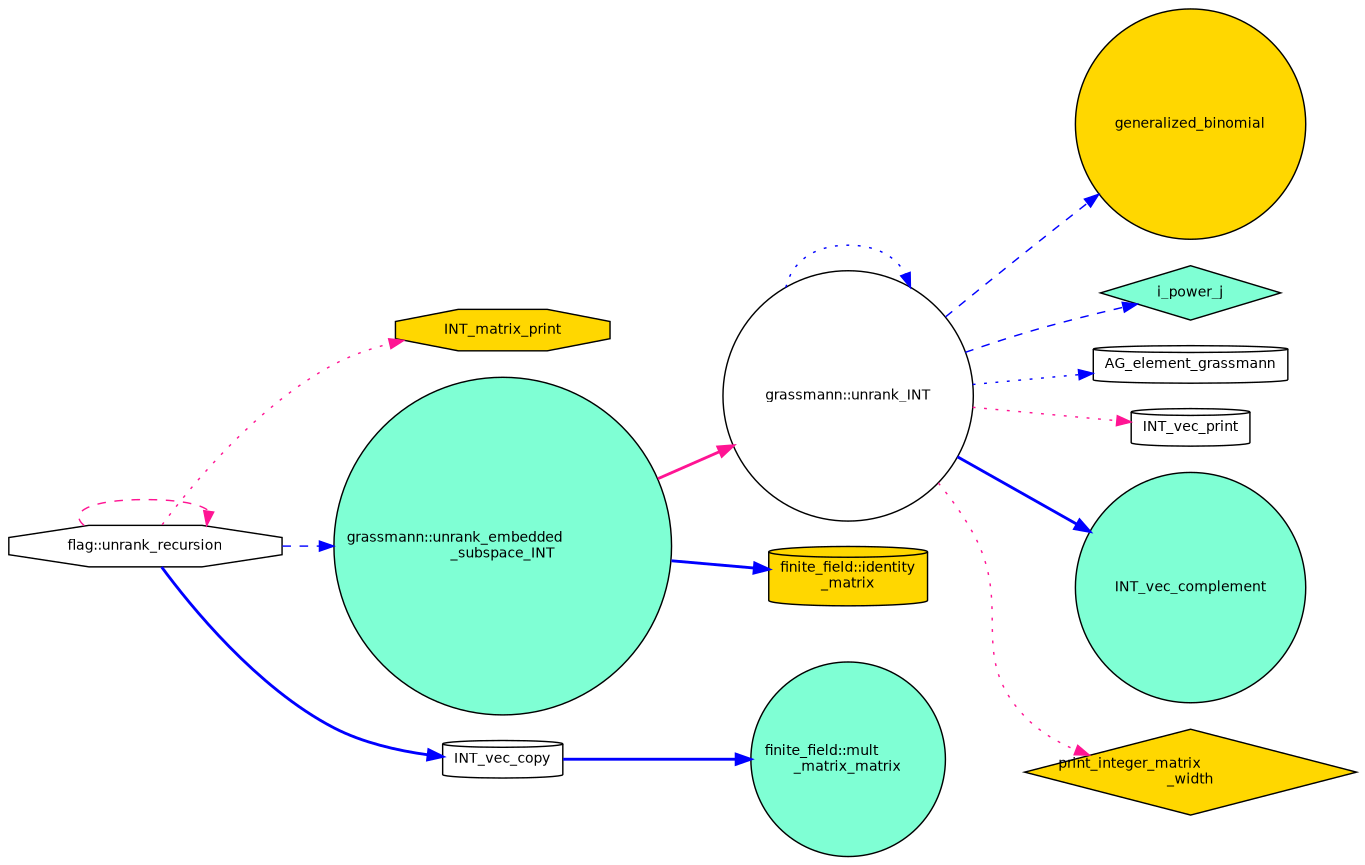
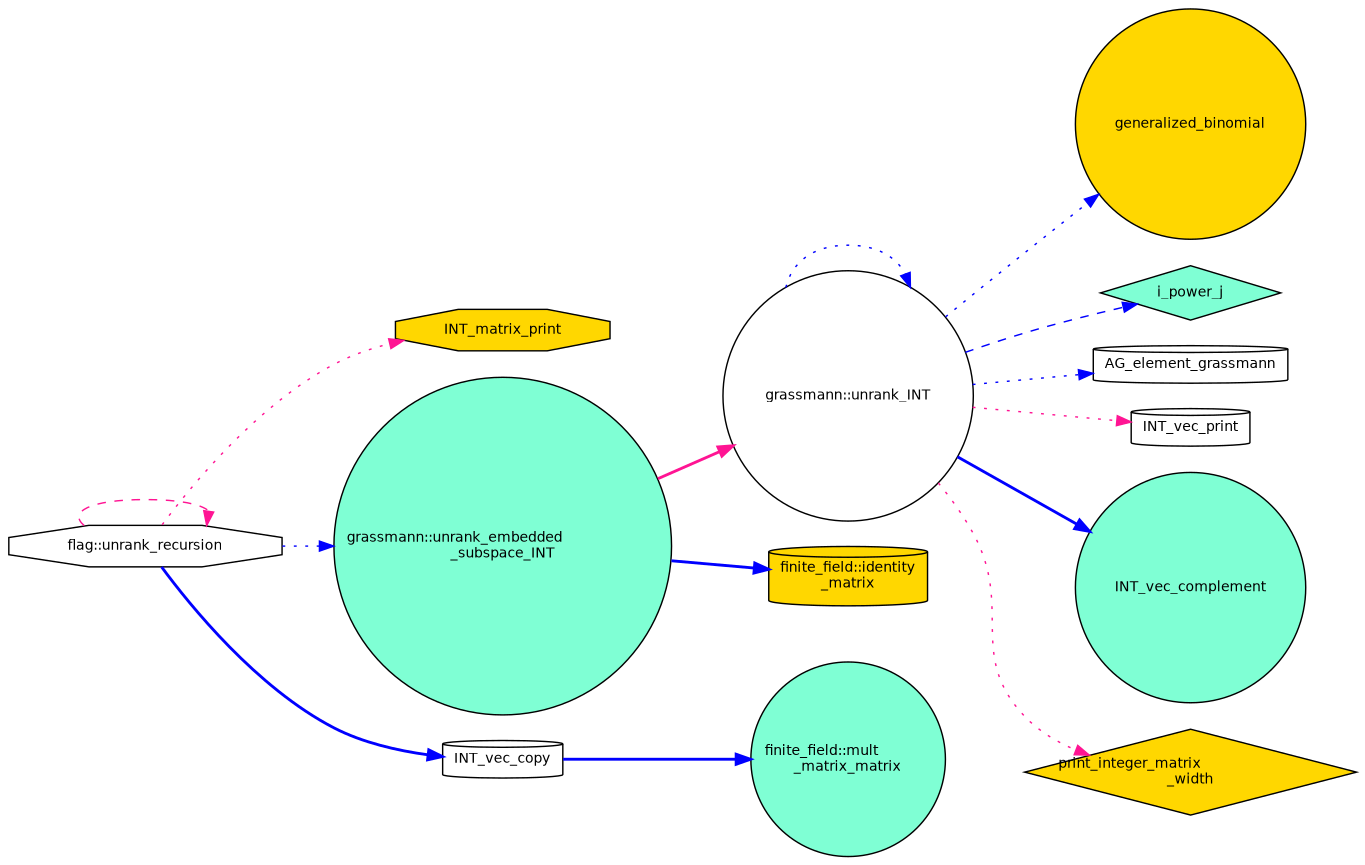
(1016, 260) -> (1016, 260)
(301, 546) -> (301, 546)
